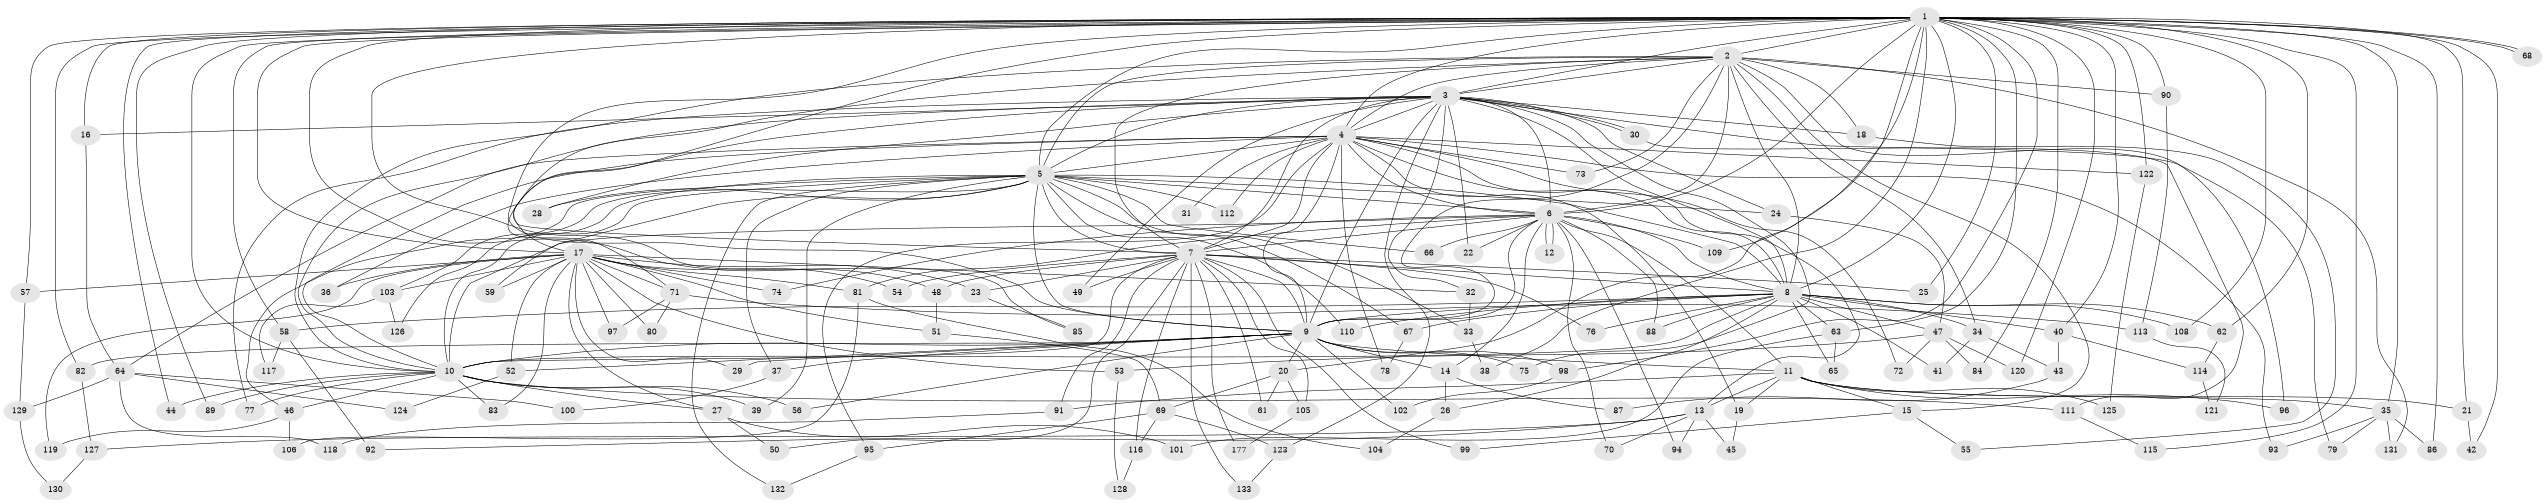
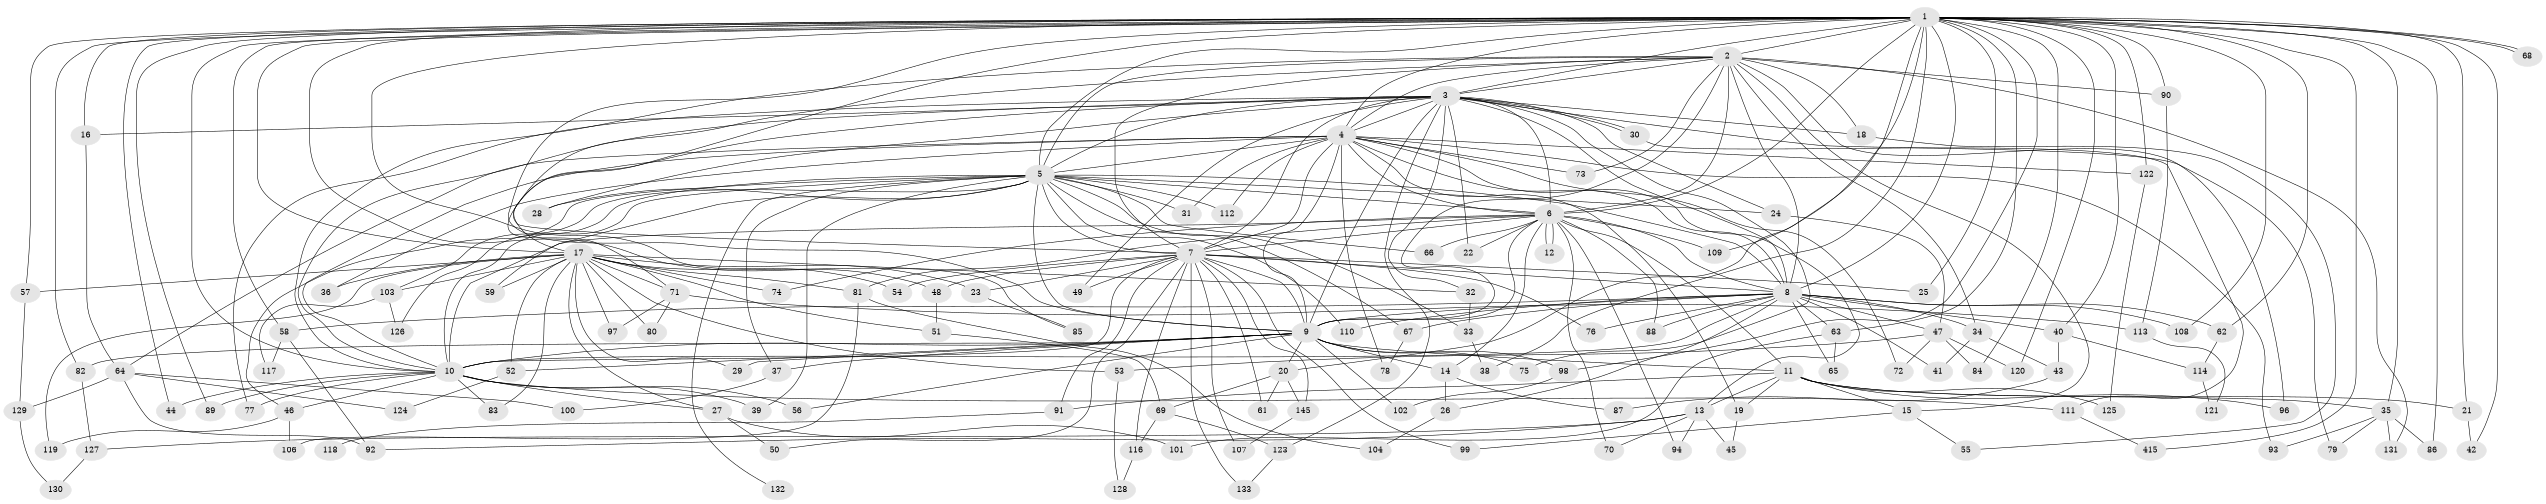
none -> (1130, 195)
(1303, 411) -> (1303, 411)
(204, 436) -> (231, 435)
(869, 451) -> none
(1239, 451) -> (1239, 451)
(2150, 451) -> (2150, 451)
